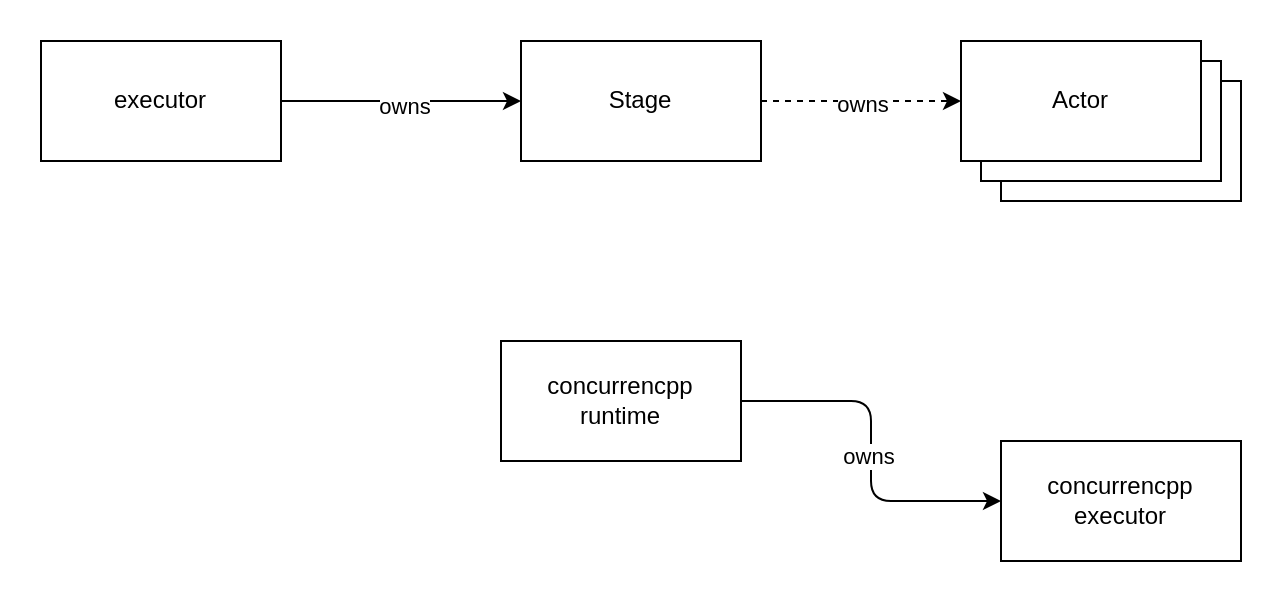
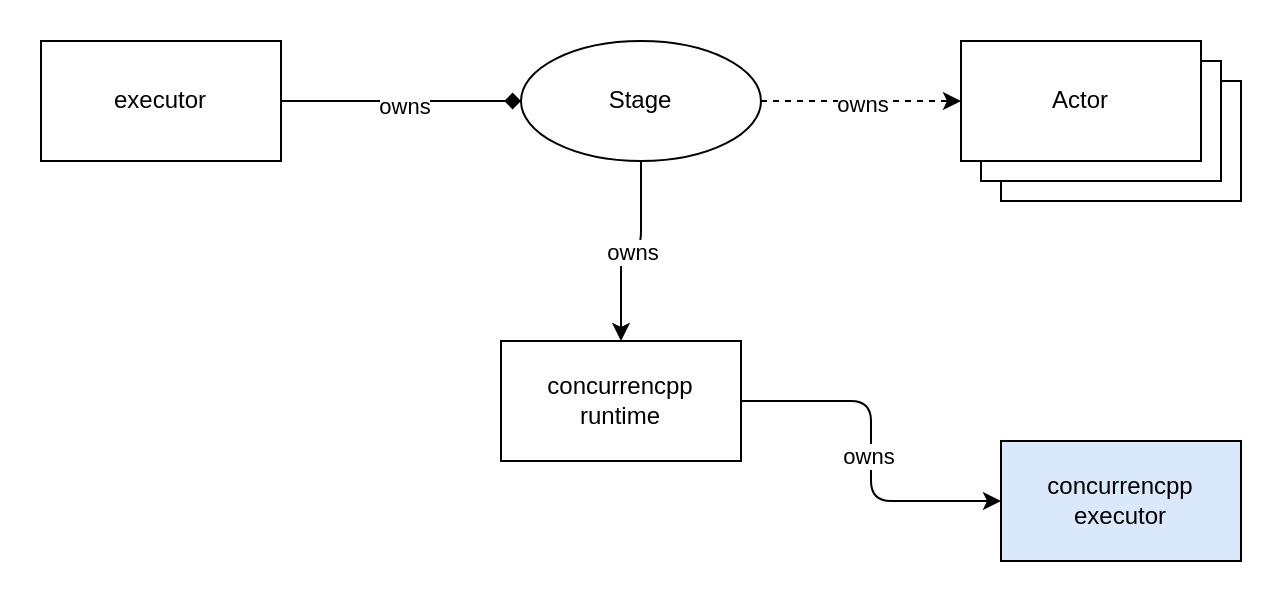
(506, 101) -> (505, 101)
(641, 101) -> (641, 101)
none -> (638, 247)
(1121, 501) -> (1121, 501)
